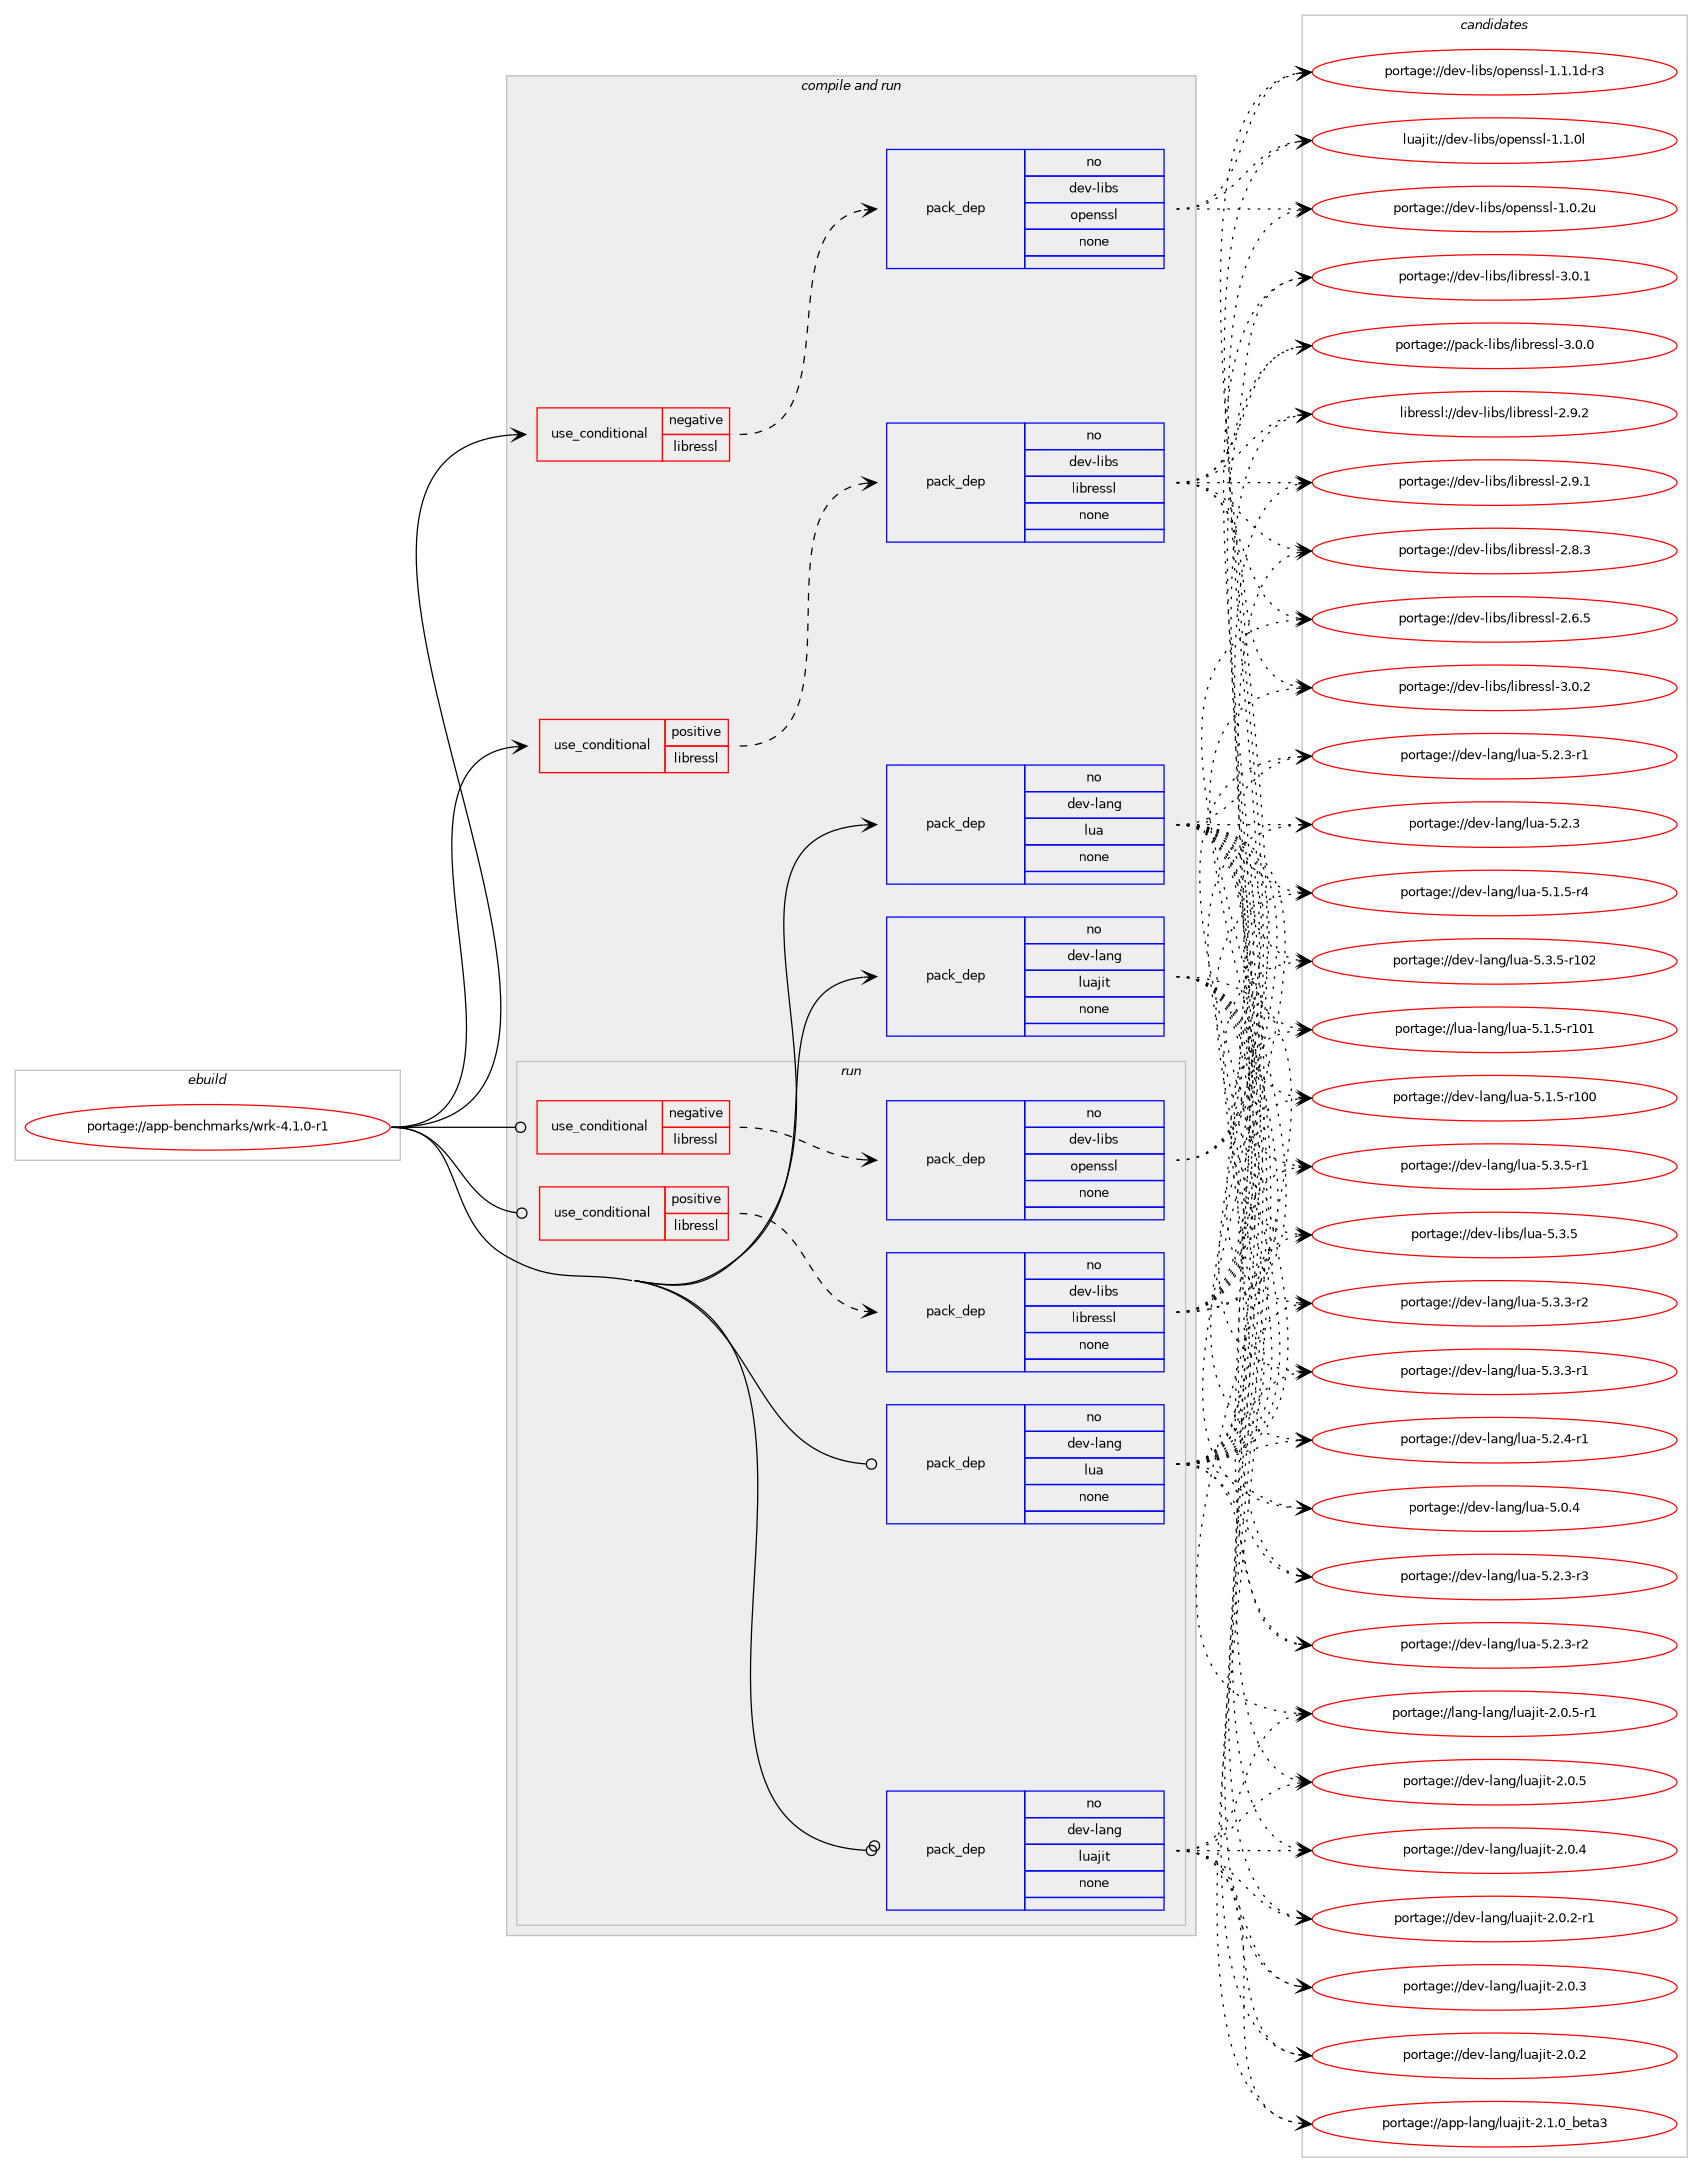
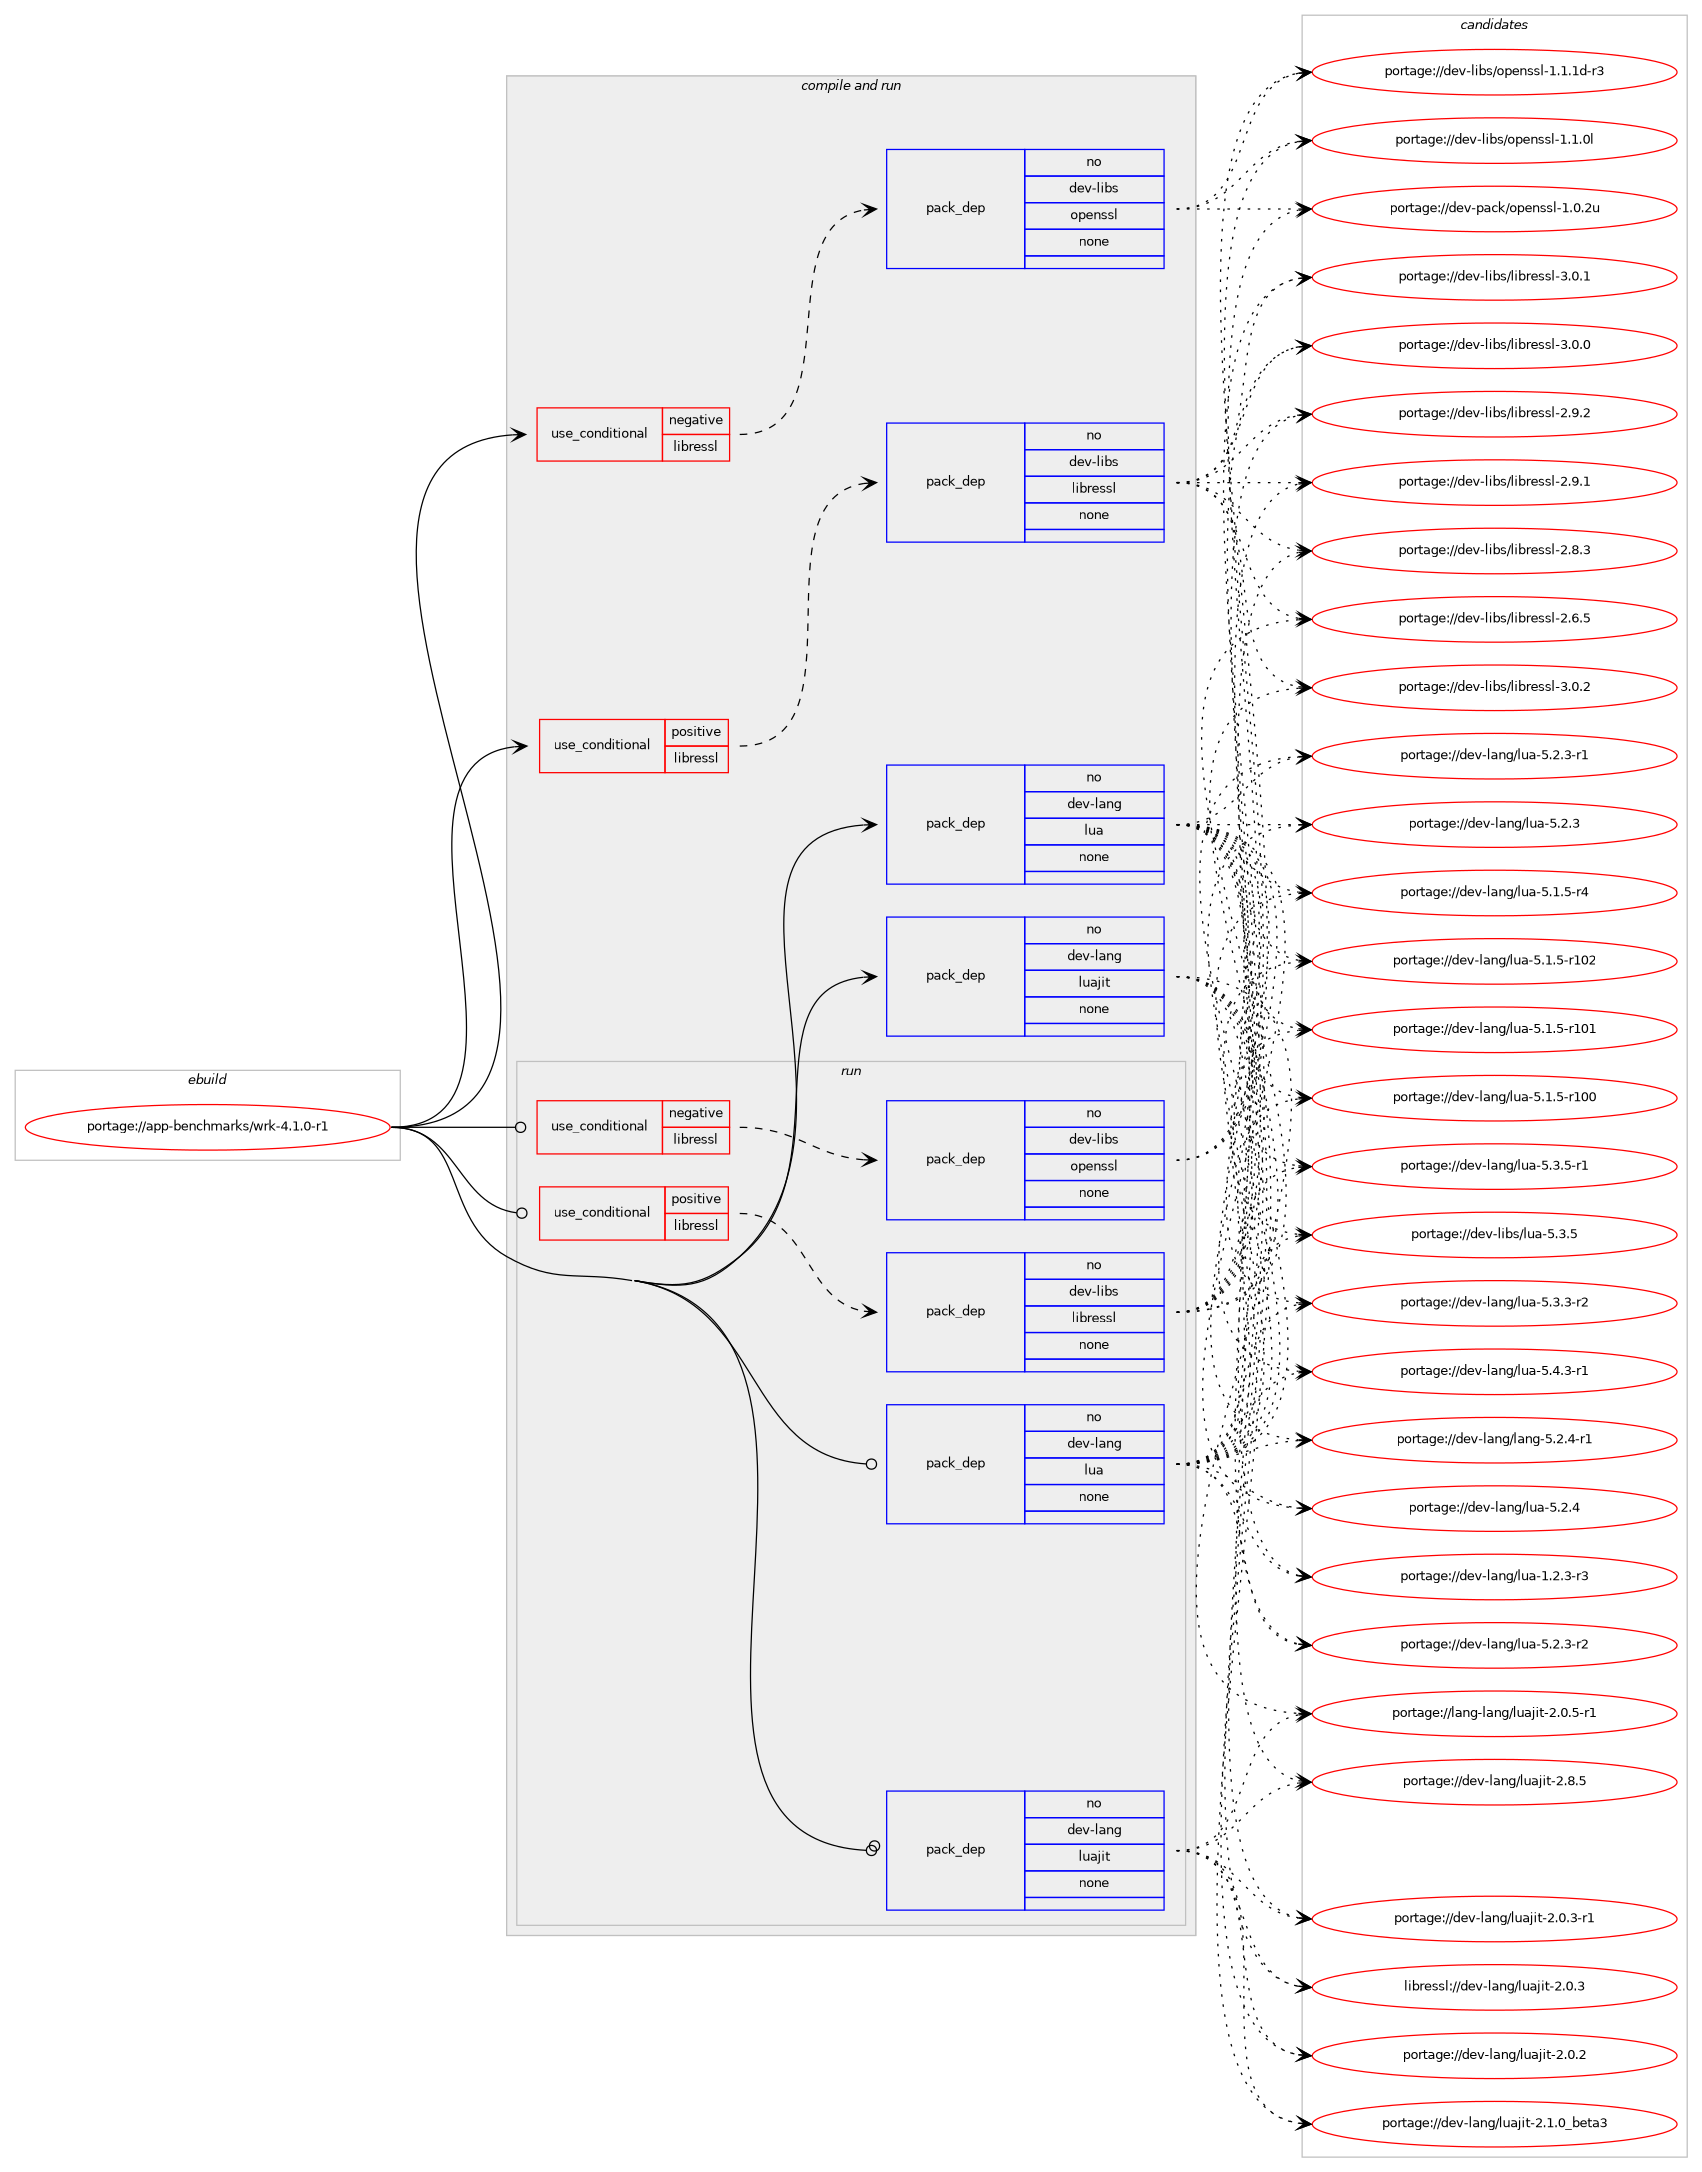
(1495, 141) -> (1495, 141)
(1495, 209) -> (1495, 209)
(1495, 346) -> (1495, 346)
(1495, 414) -> (1495, 414)
(1495, 961) -> (1495, 961)
(1495, 1030) -> (1495, 1030)
(1495, 1372) -> (1495, 1372)
(1495, 1440) -> (1495, 1440)
(1495, 1509) -> (1495, 1509)
(1495, 1577) -> (1495, 1577)
(1495, 1782) -> (1495, 1782)
(1495, 1851) -> none
(1495, 1919) -> (1495, 1919)
(1495, 1987) -> (1495, 1987)
(1495, 2124) -> (1495, 2124)
